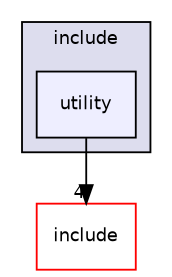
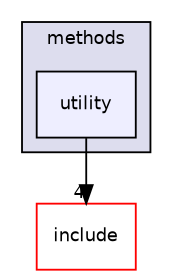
(86, 39) -> (86, 39)
